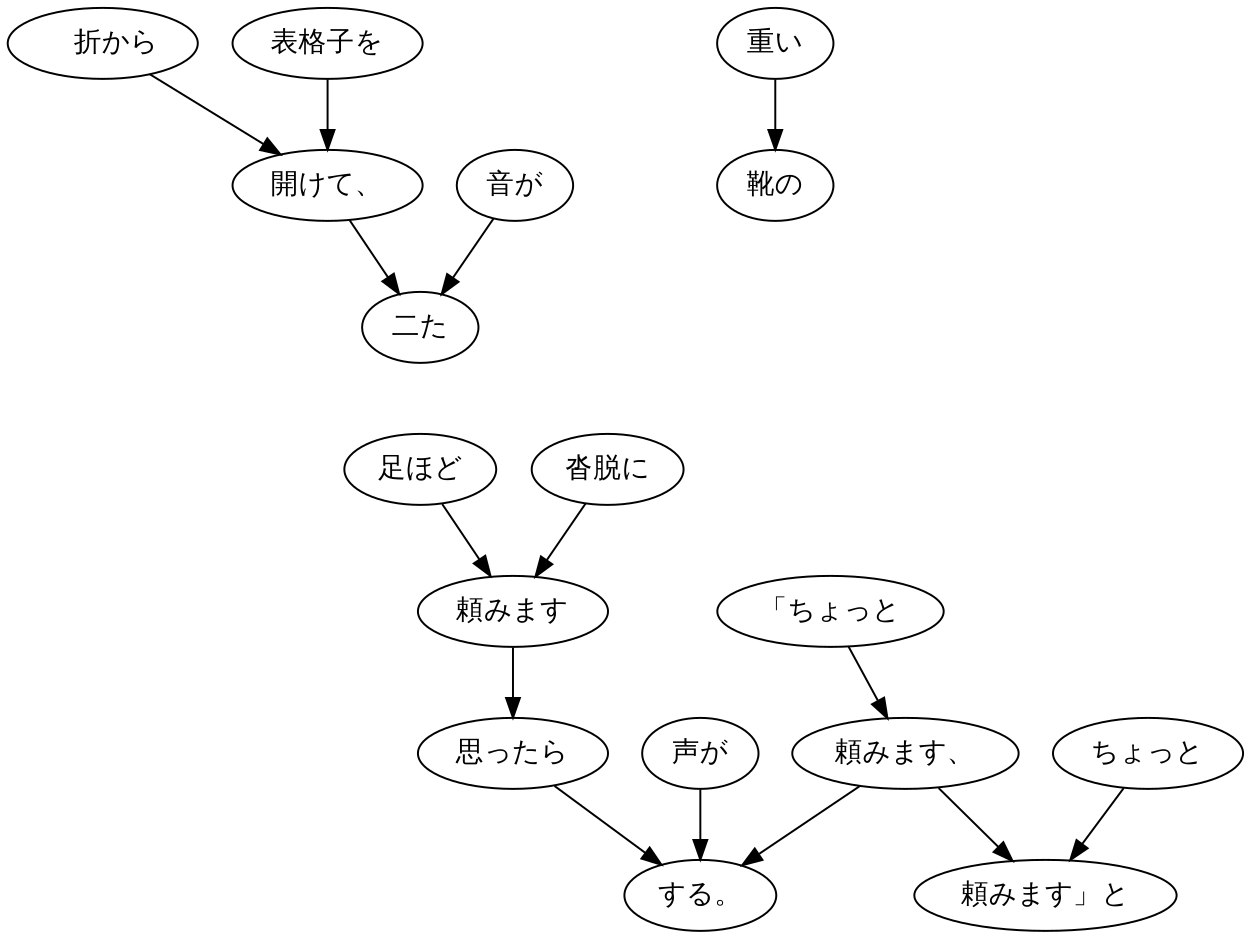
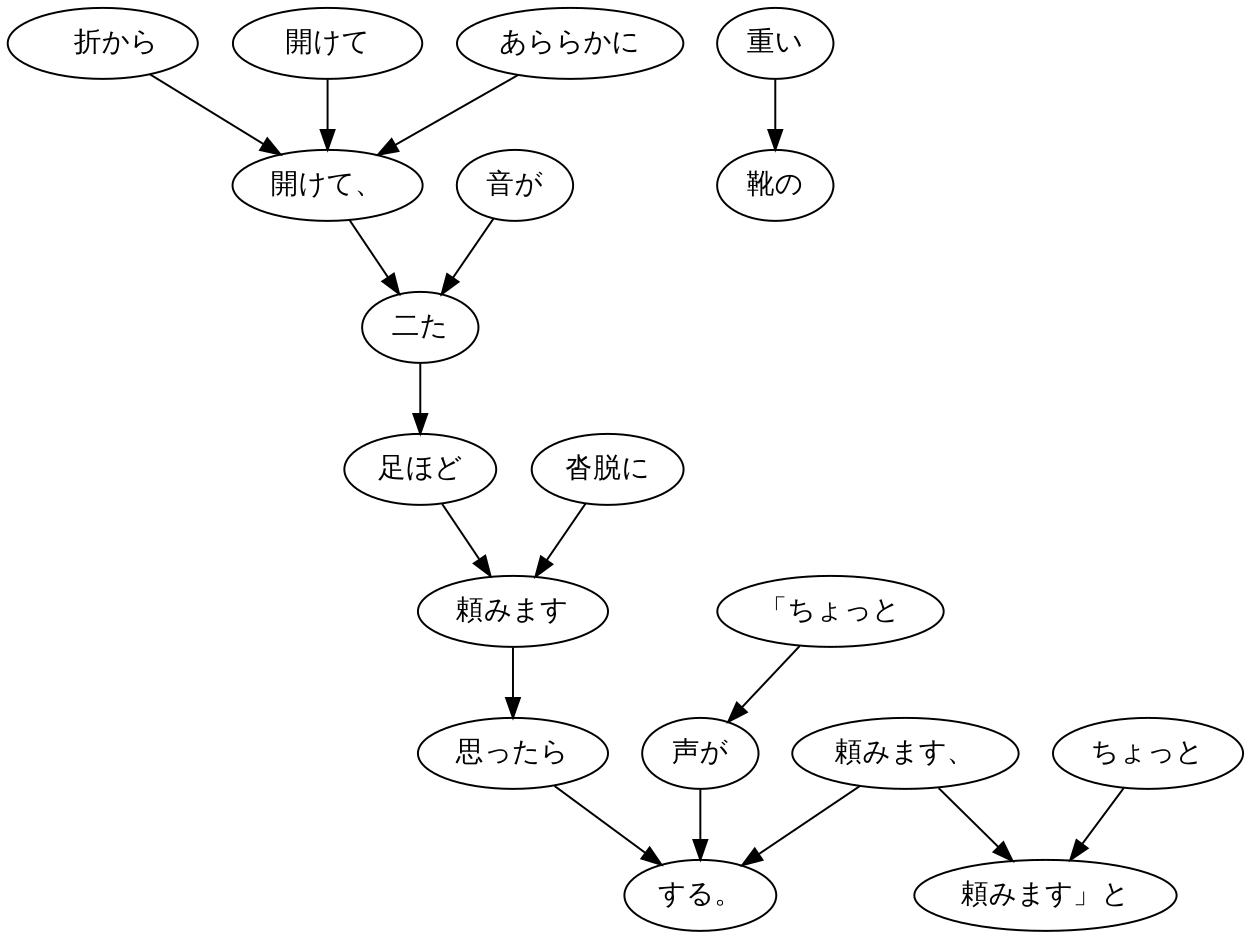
(328, 43) -> (328, 43)
none -> (570, 43)
none -> (420, 389)
(863, 674) -> (771, 677)
